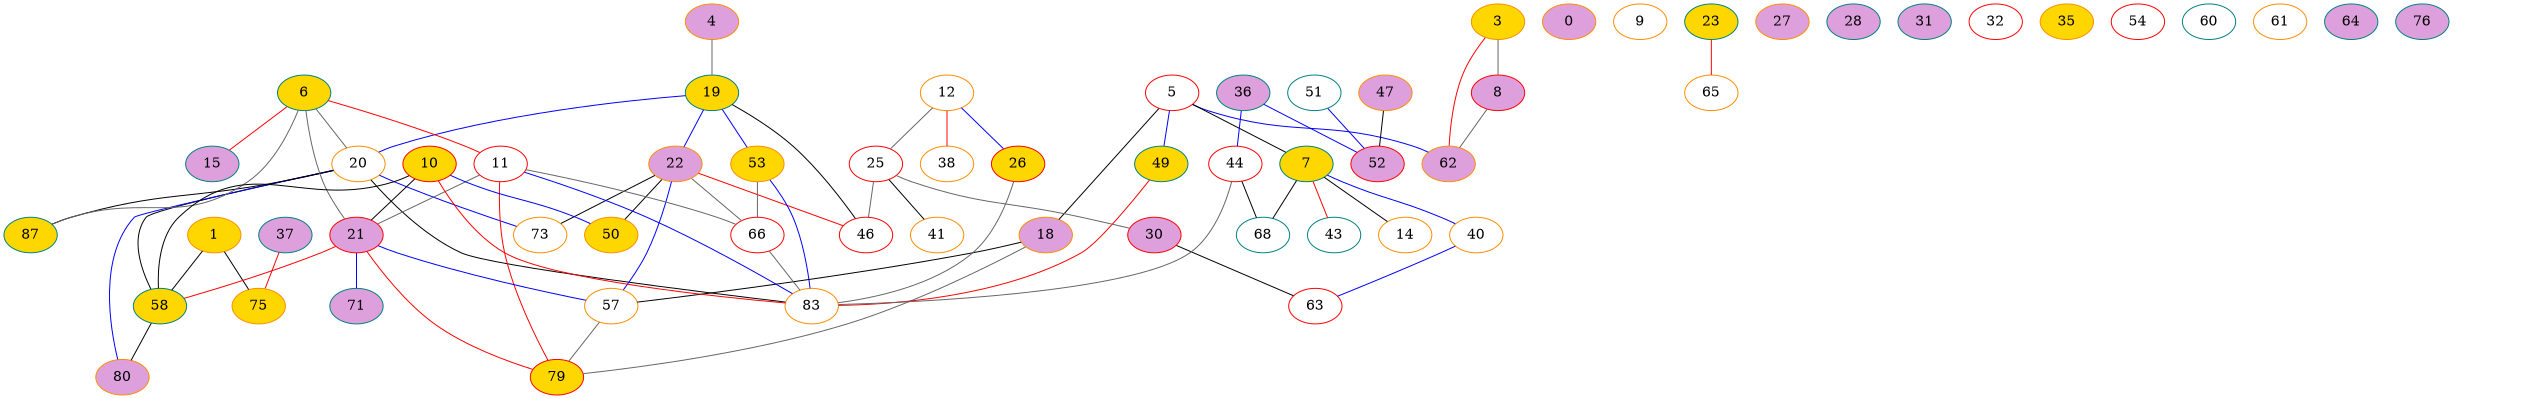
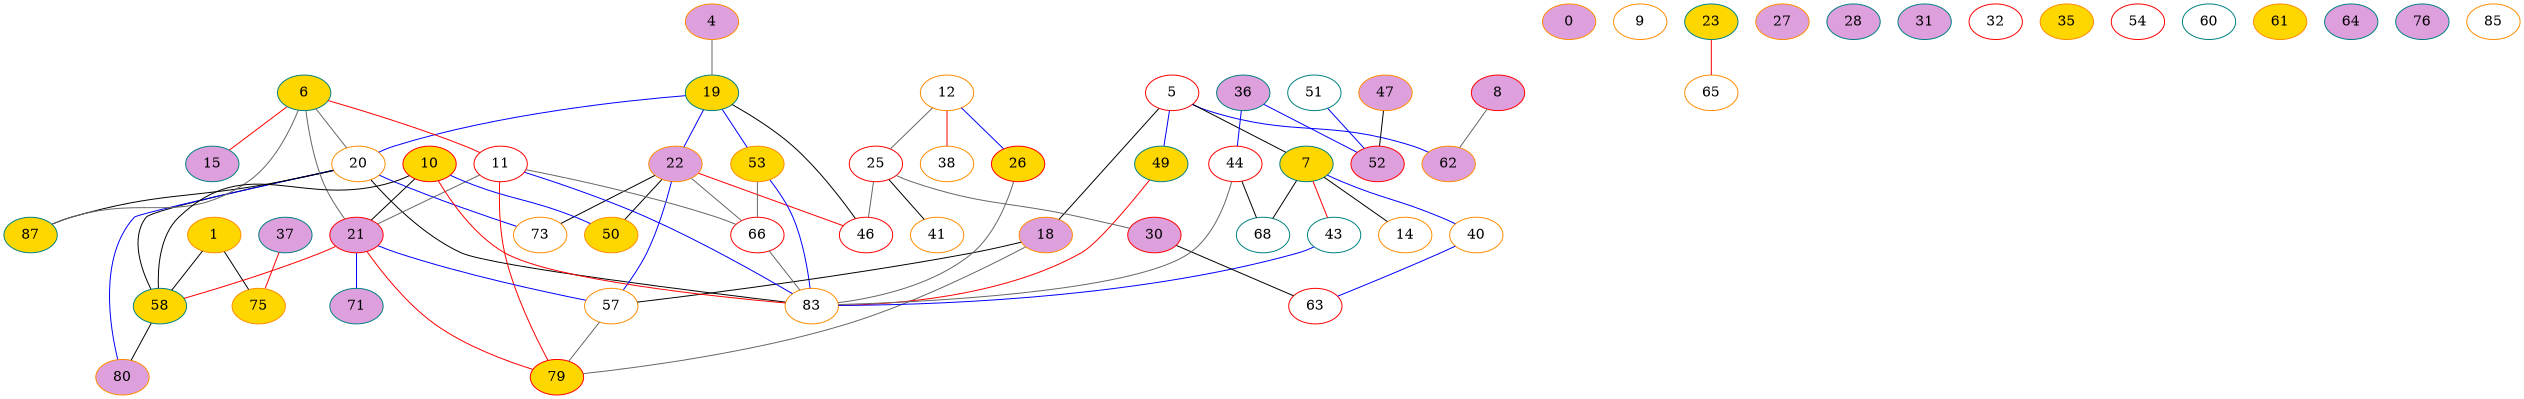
(1498, 22) -> none
(2280, 22) -> (2280, 22)
none -> (2493, 22)
none -> (1078, 292)
